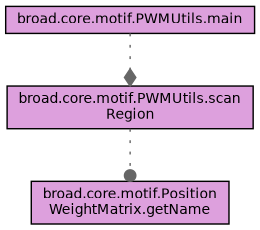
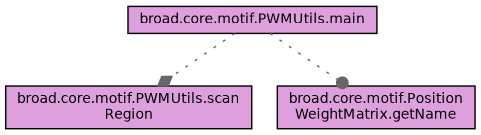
(130, 149) -> (304, 56)
